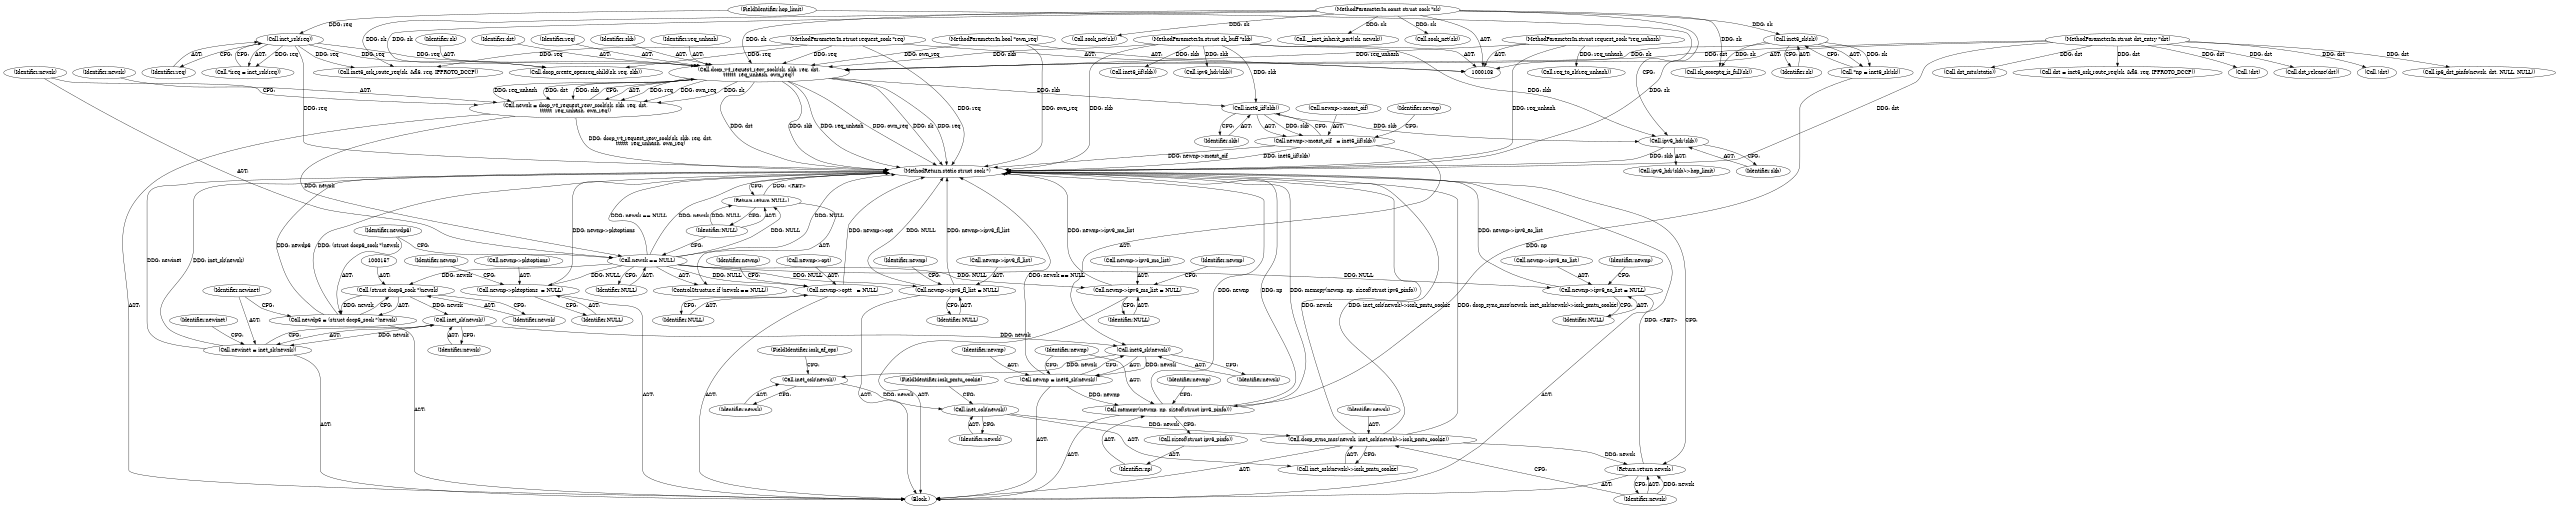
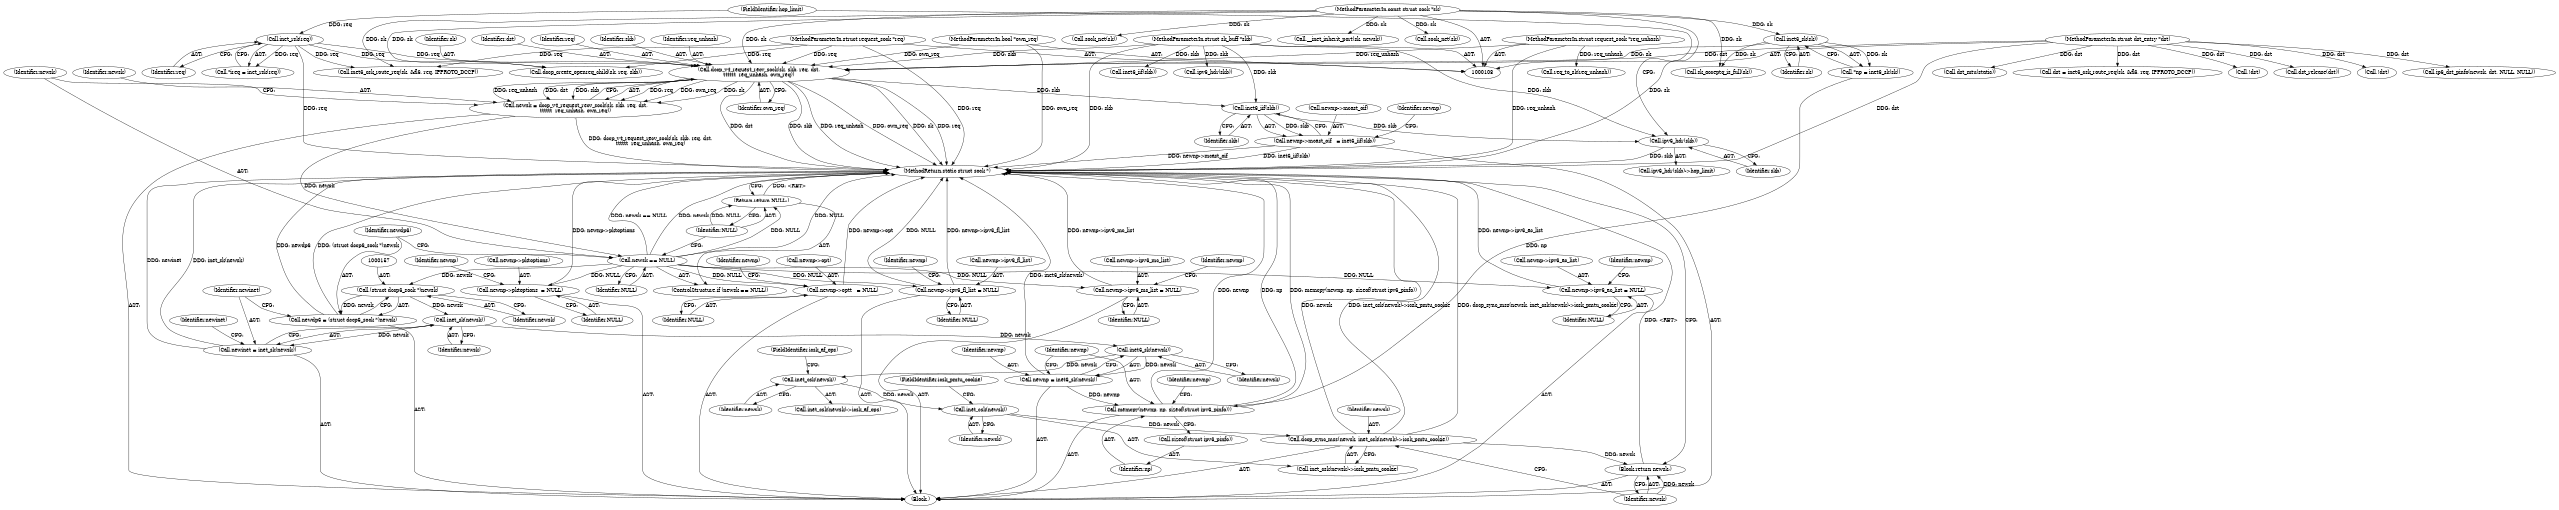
none -> (761, 109)
(1248, 226) -> (1583, 493)
(1057, 276) -> (1057, 276)
none -> (838, 410)
(1645, 470) -> (1645, 470)
